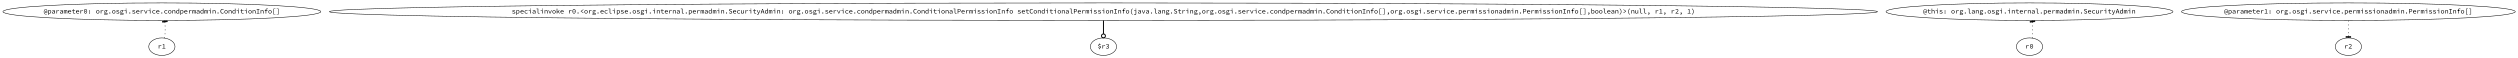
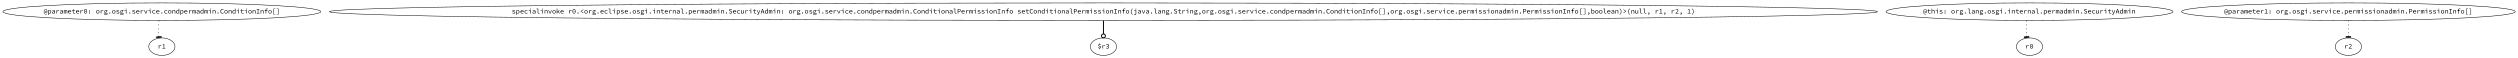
(165, 31) -> (159, 28)
(2033, 31) -> (2026, 28)
